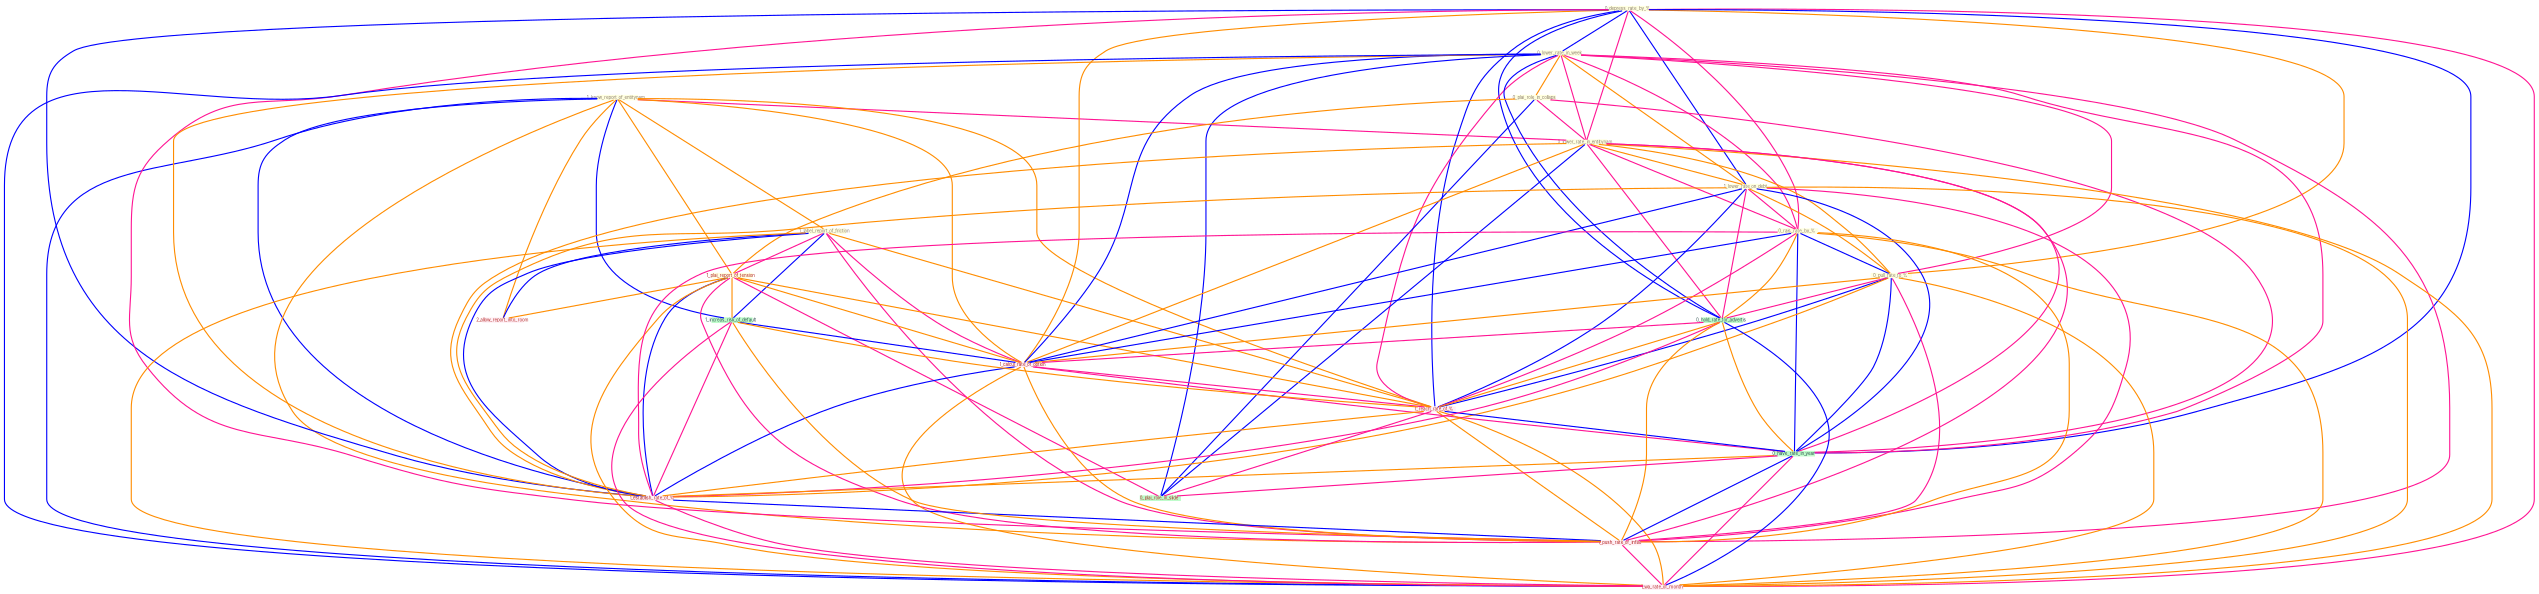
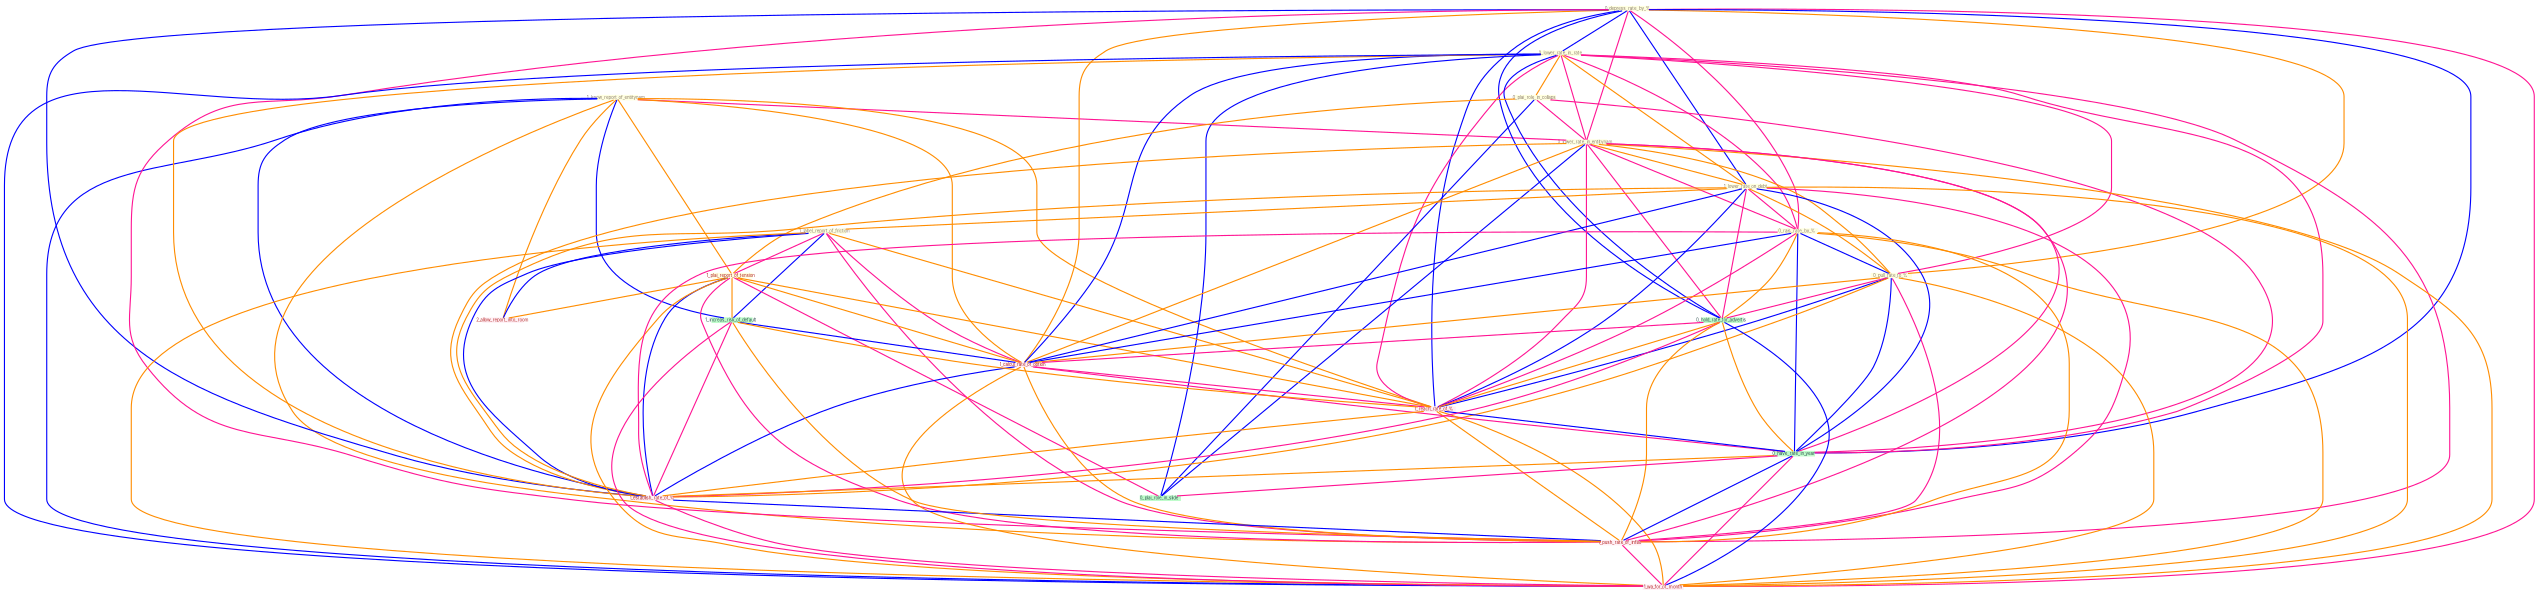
(1561, 53) -> (1561, 53)
(721, 164) -> (1286, 209)
(1284, 458) -> (1583, 295)
(1160, 498) -> (1160, 498)
(1663, 587) -> (1663, 587)
